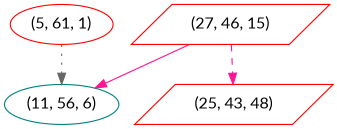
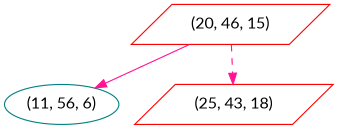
(62, 24) -> none
(231, 24) -> (231, 24)
(234, 104) -> (234, 104)
